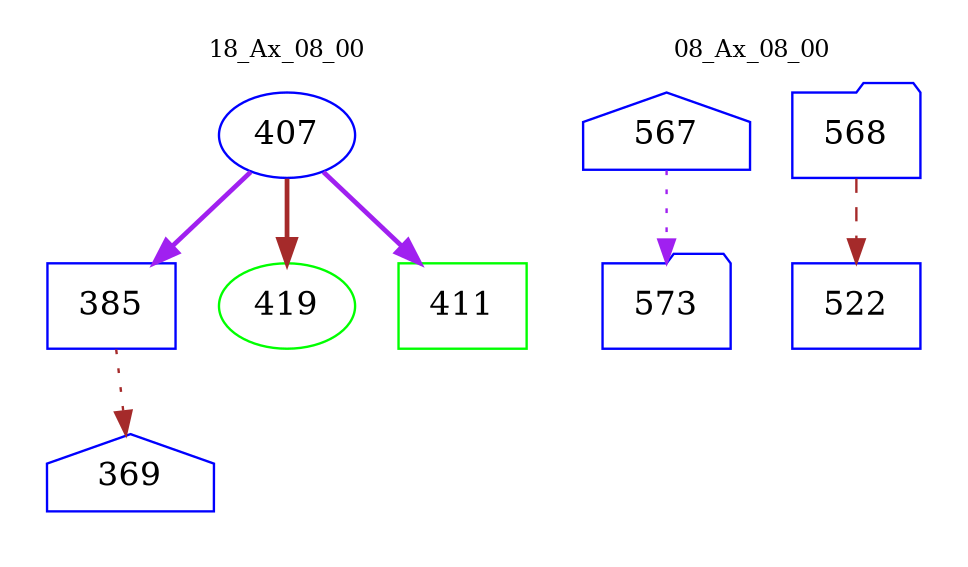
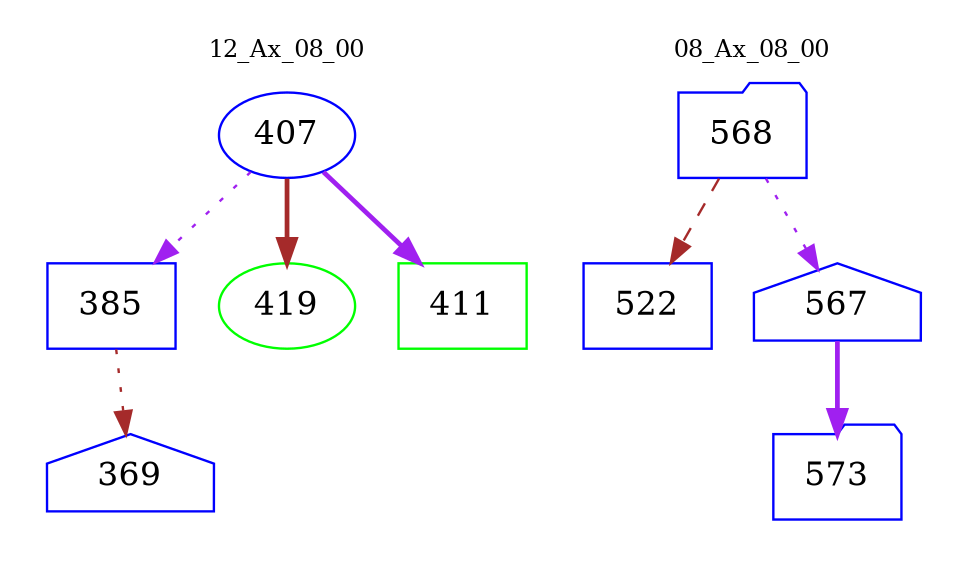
(287, 51) -> (287, 51)
(667, 205) -> (837, 375)
(211, 209) -> (211, 209)
none -> (786, 214)
